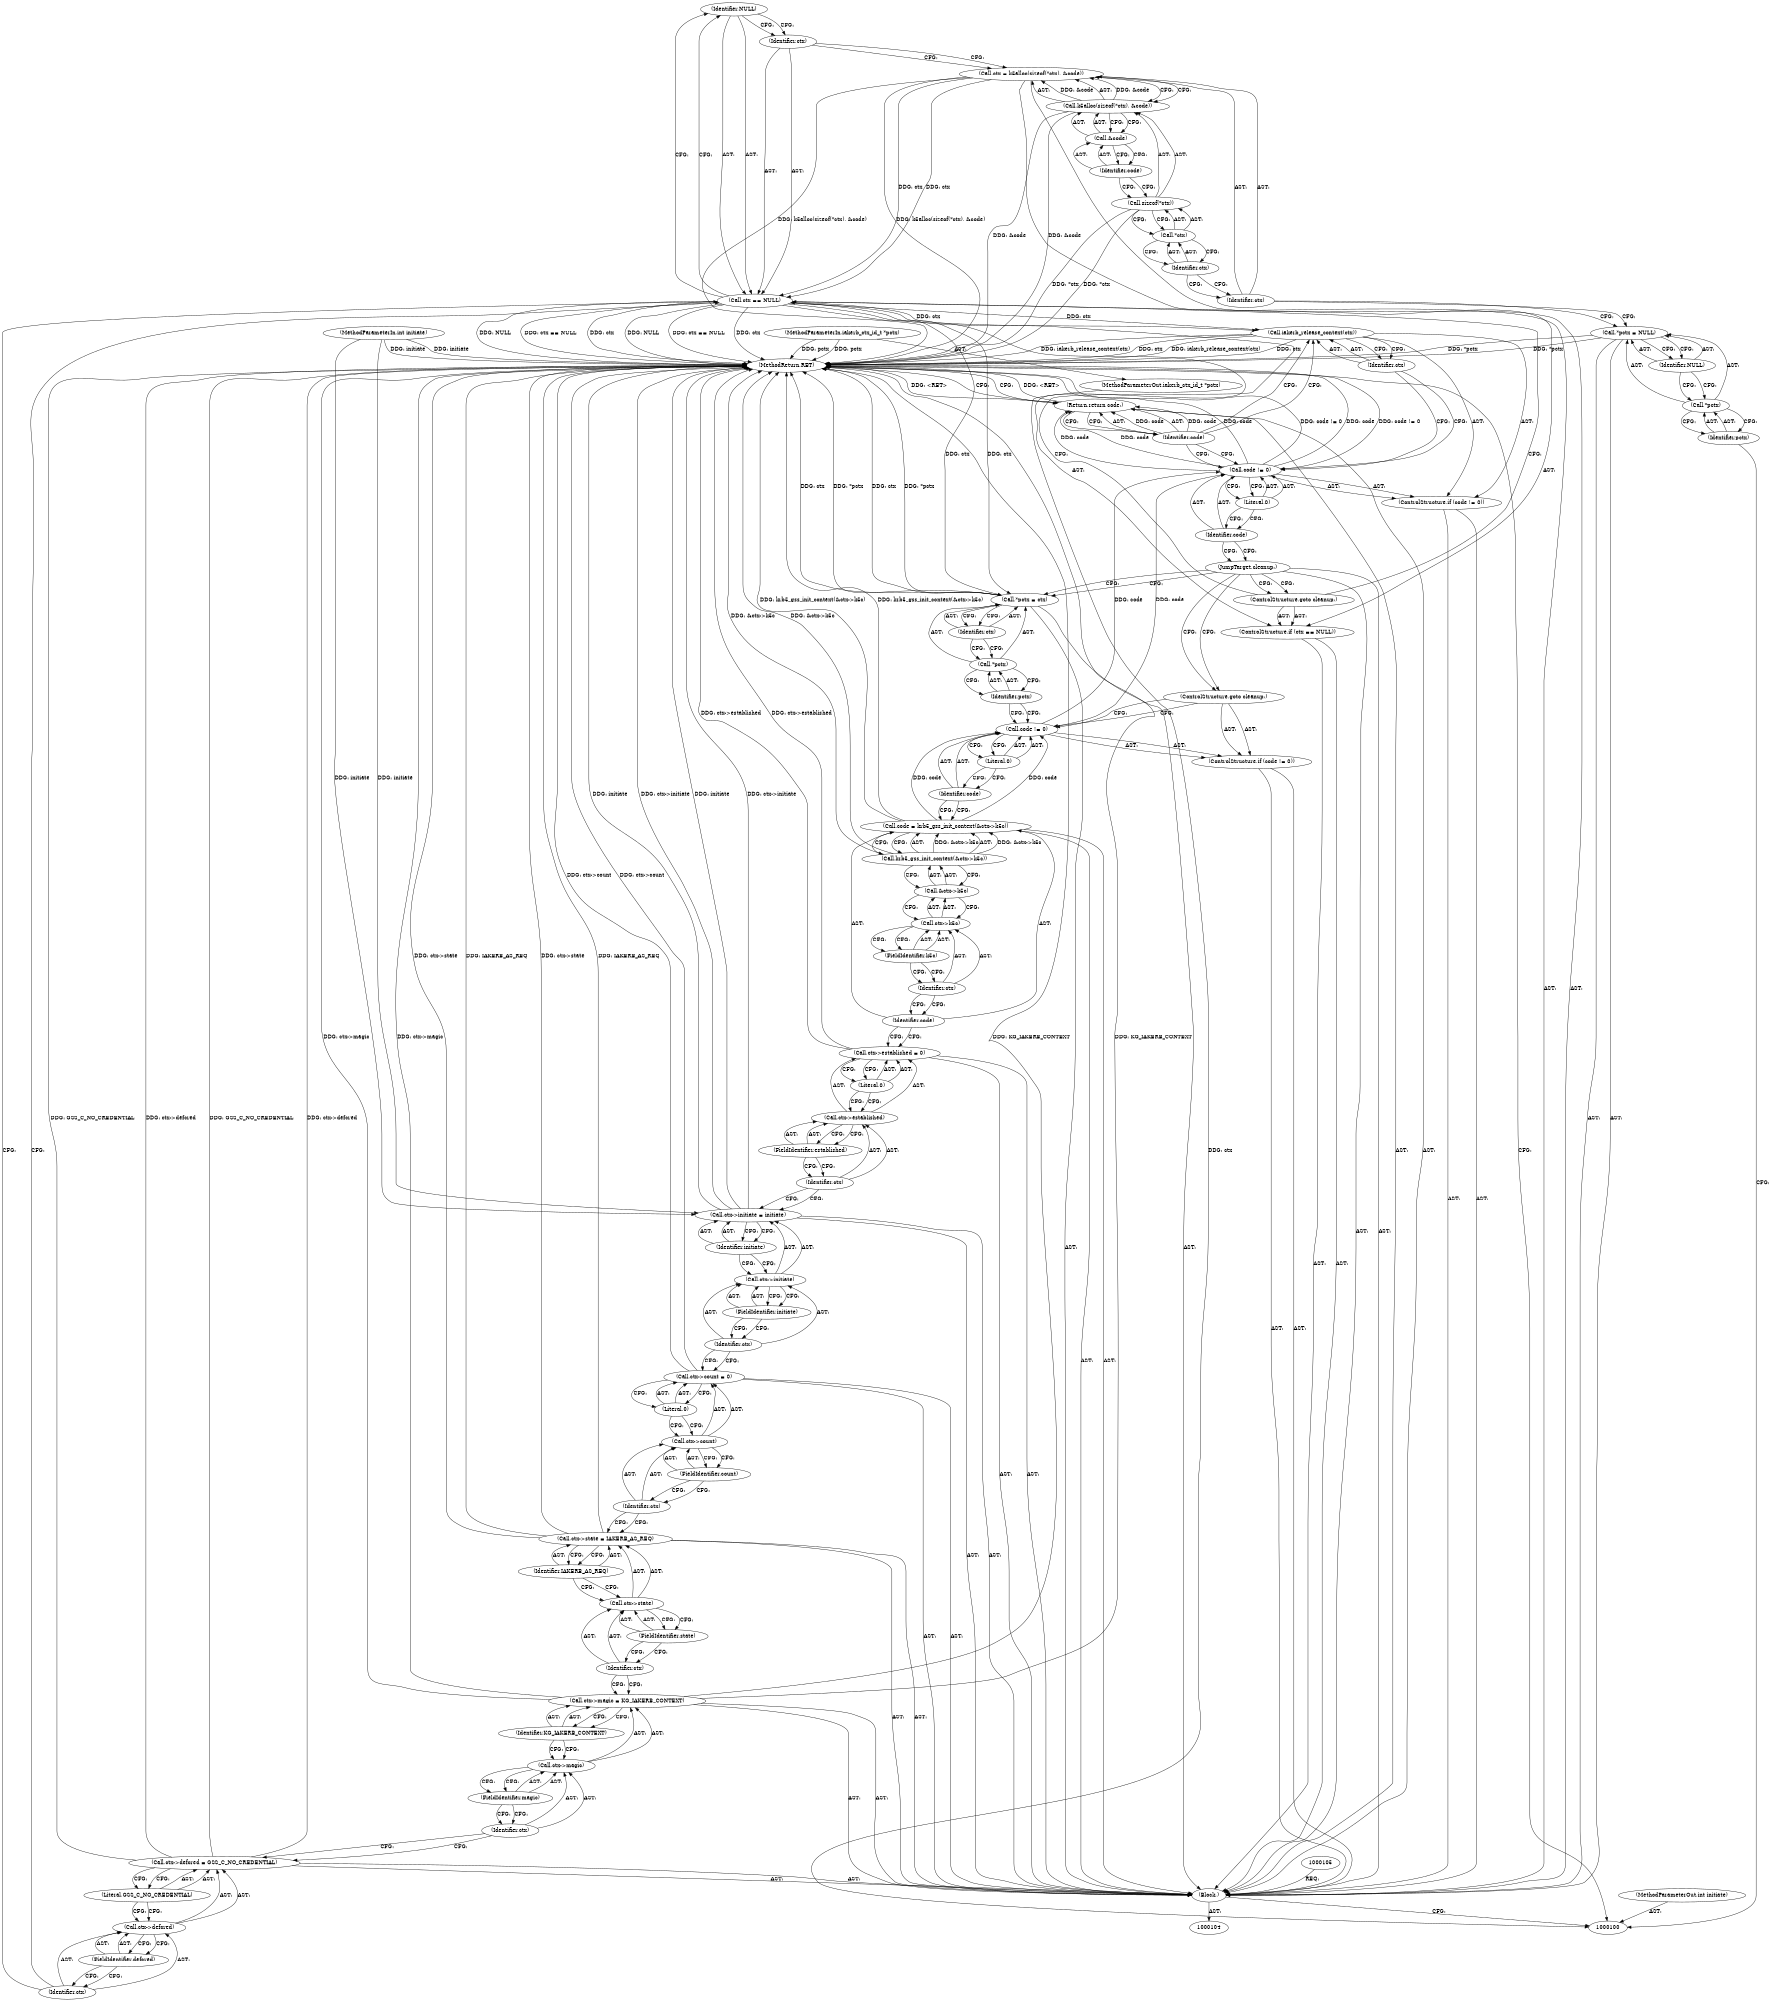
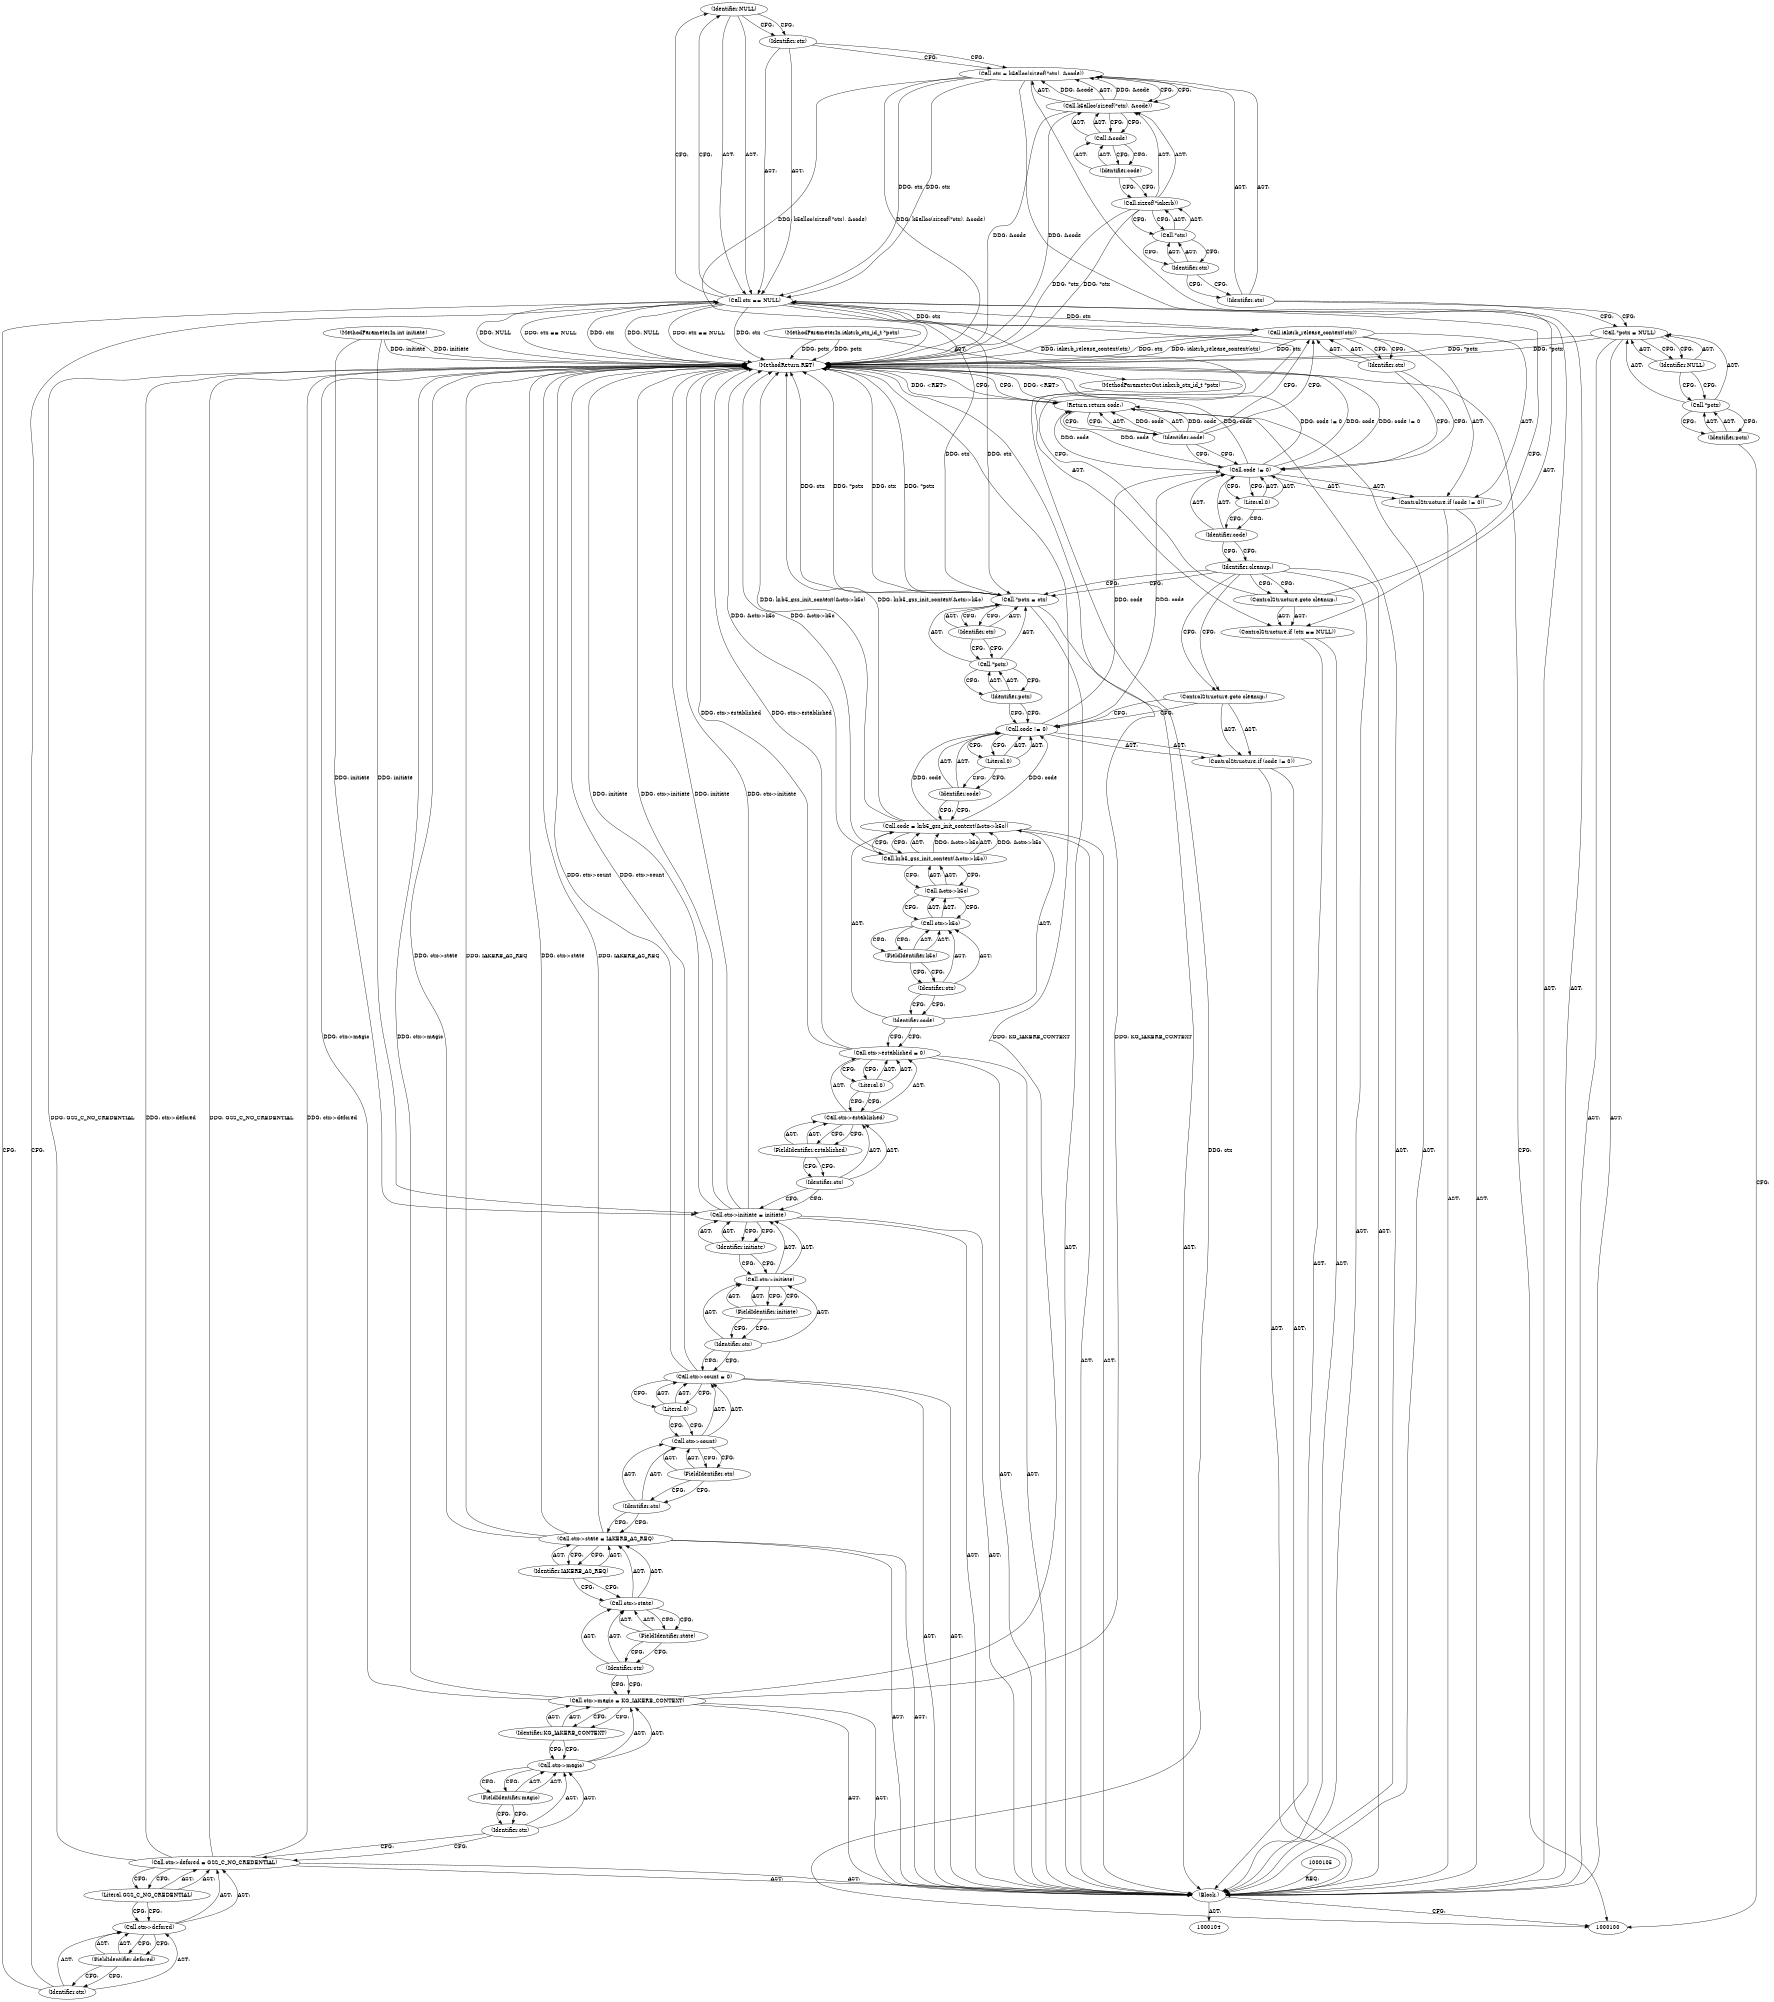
(1151, 204) -> (1151, 204)
(1248, 568) -> (1248, 568)
(709, 1474) -> (709, 1474)
(1682, 1895) -> none
